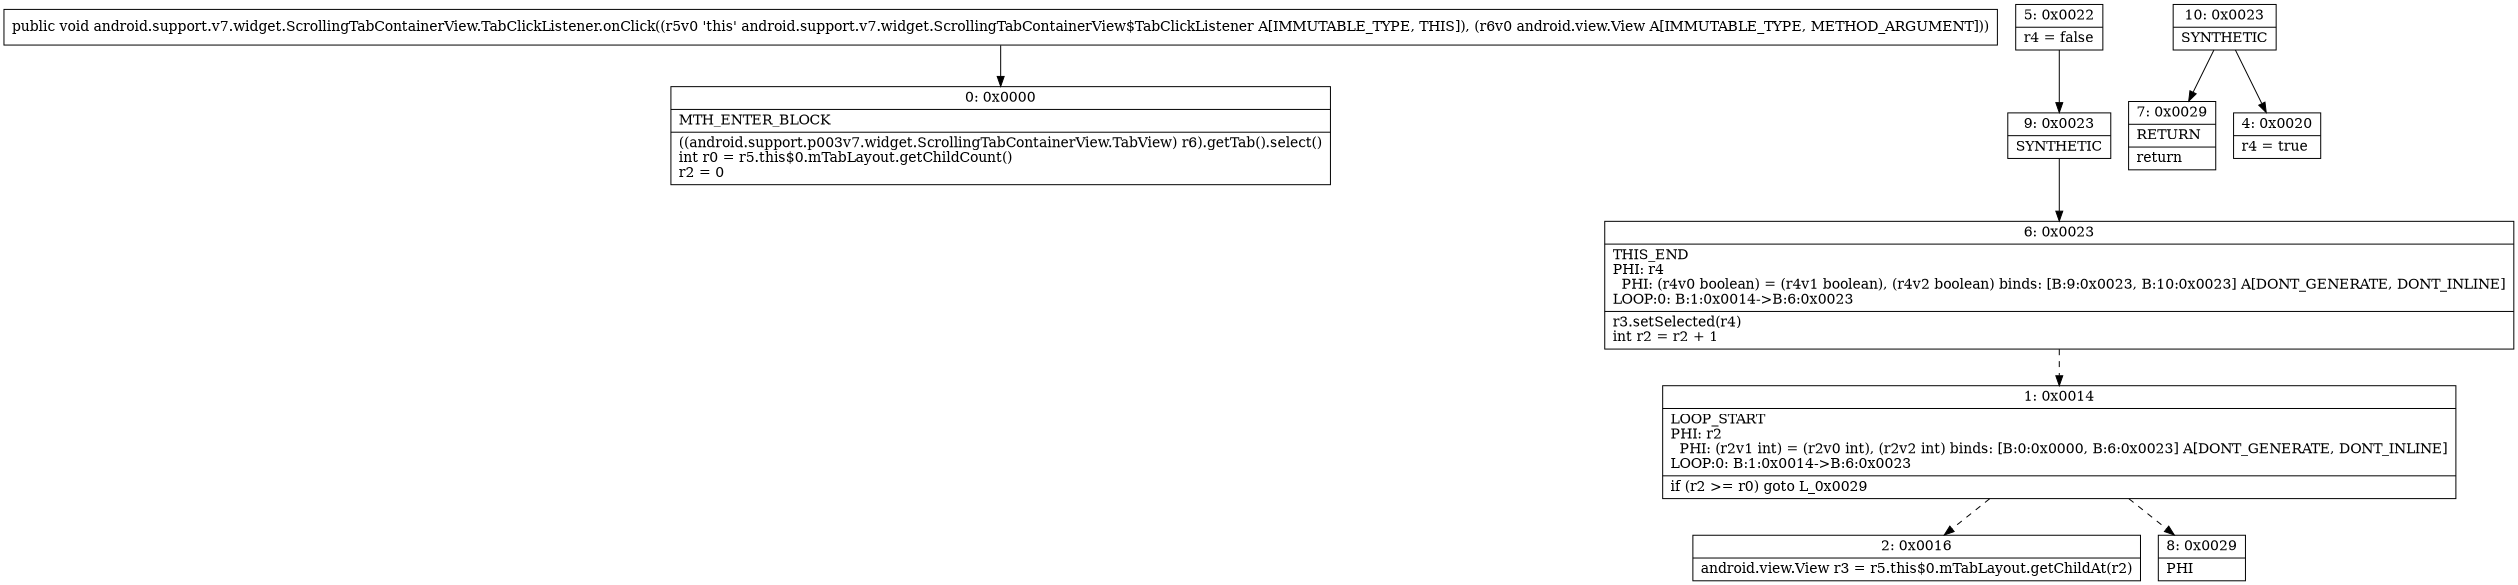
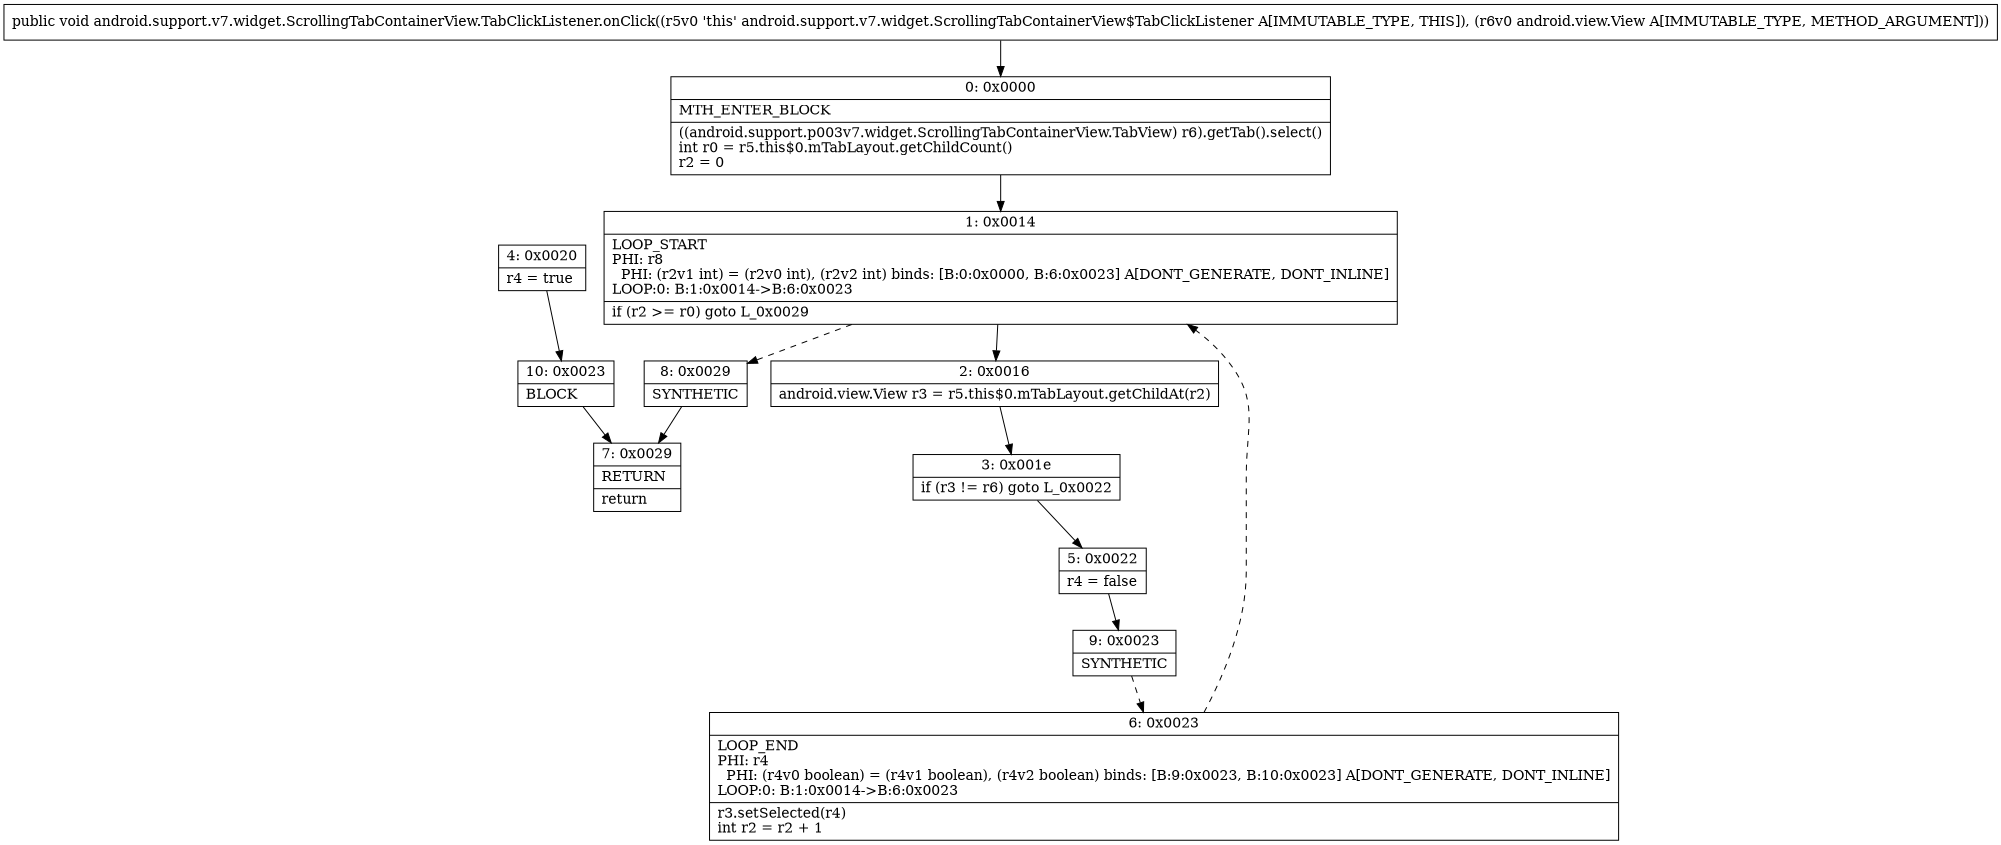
(2225, 38) -> (552, 395)
(2249, 77) -> (553, 321)
(2059, 185) -> (1136, 689)
none -> (1001, 188)
(1651, 255) -> (758, 746)
none -> (673, 421)
(1699, 434) -> (640, 260)
none -> (1017, 477)
(1971, 514) -> (997, 338)
(2180, 569) -> (696, 395)
